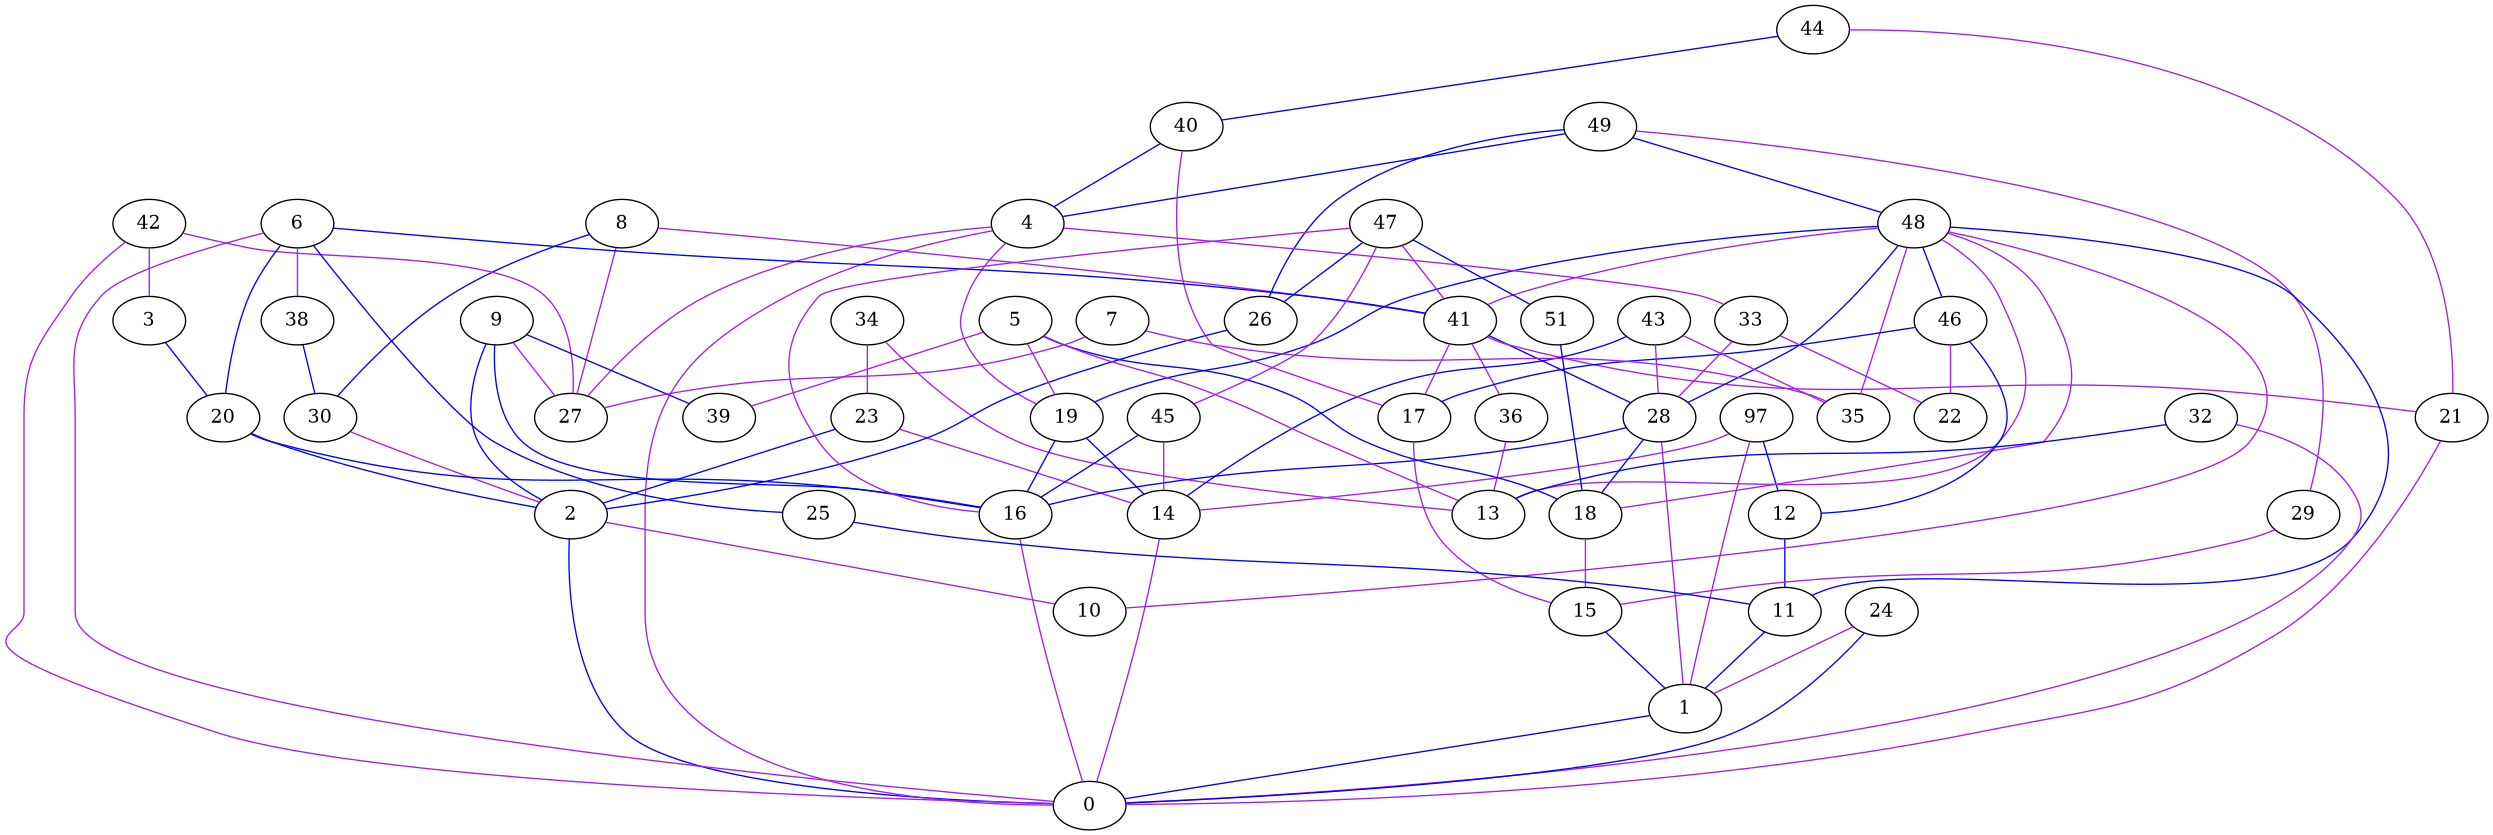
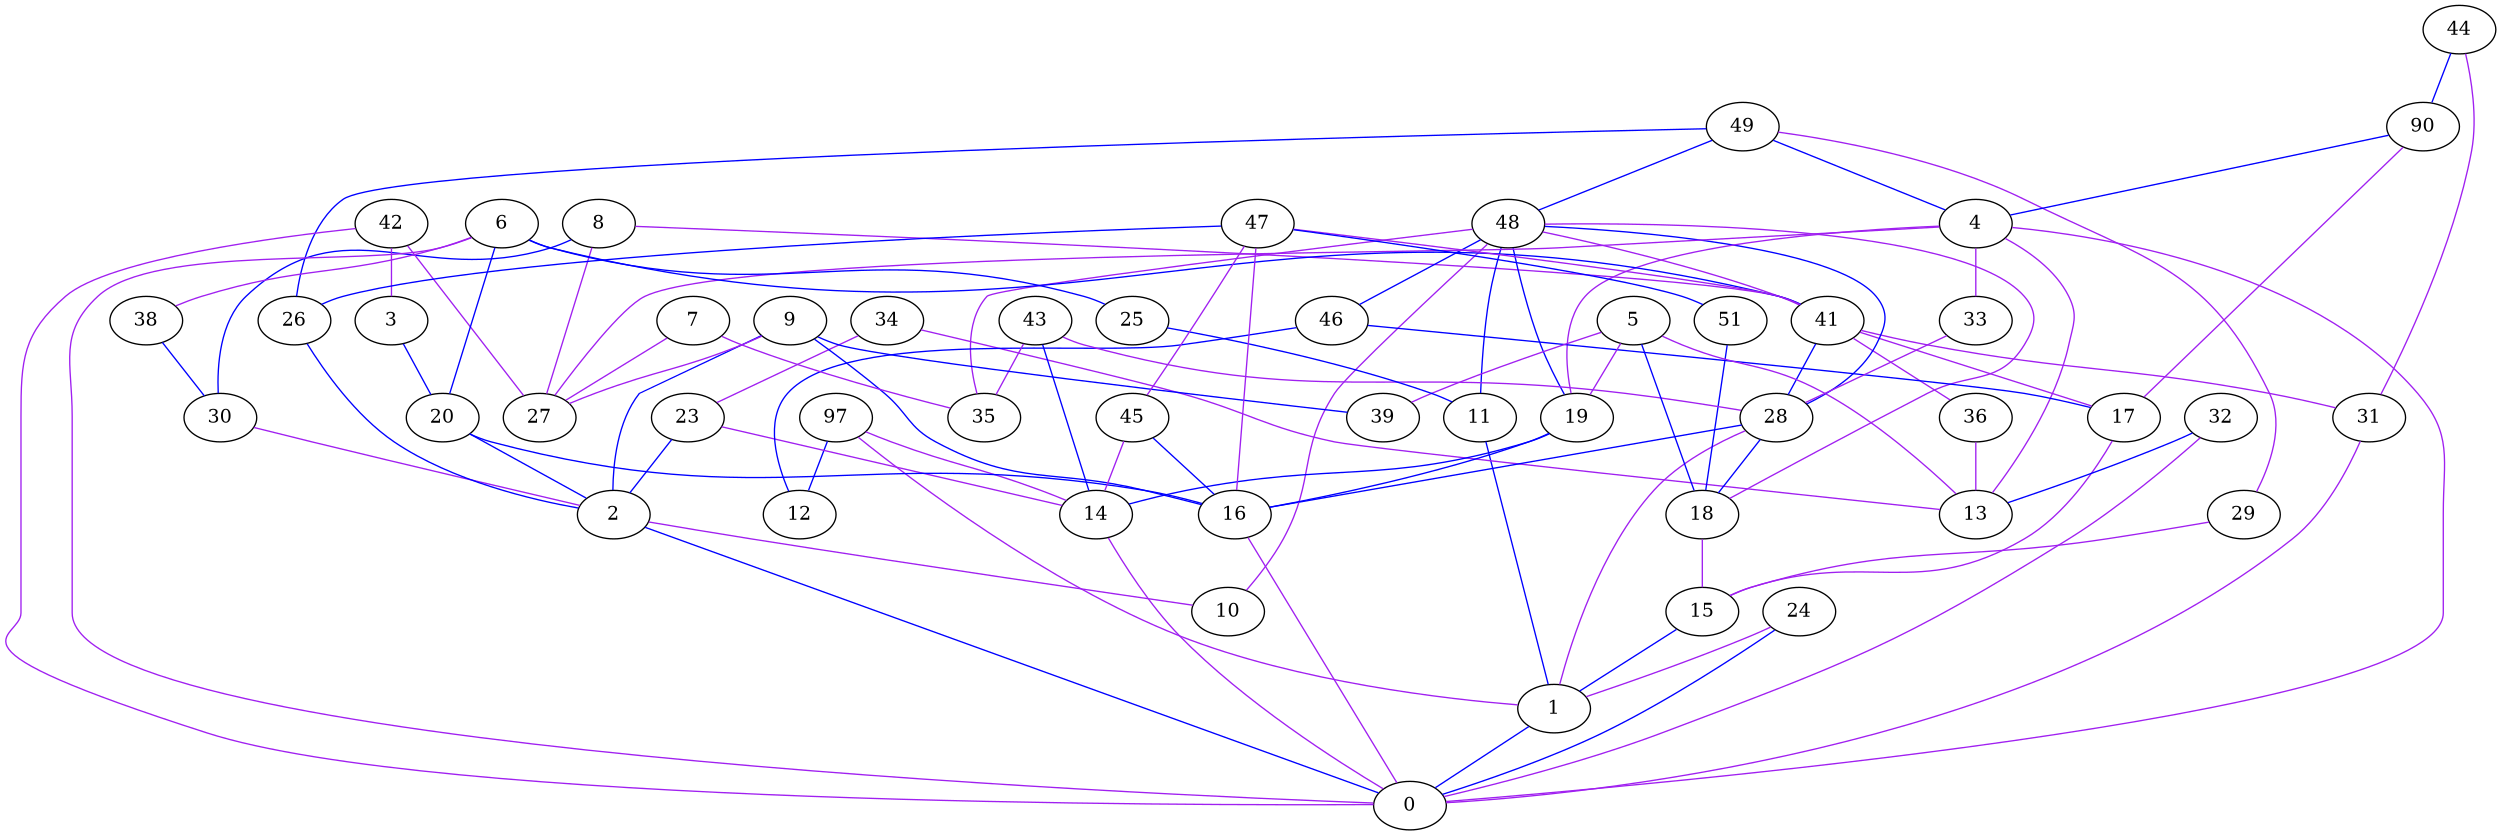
(1187, 127) -> (2423, 127)
(1951, 418) -> none
(2452, 418) -> (2369, 418)
(1880, 481) -> (2067, 352)
(1785, 563) -> none
